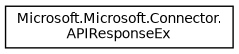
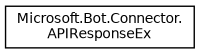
(119, 27) -> (100, 27)
